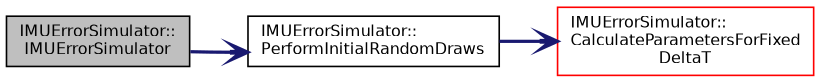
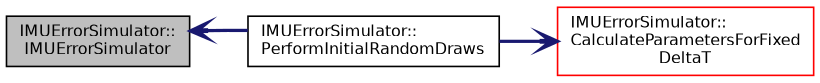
(211, 52) -> (227, 30)
